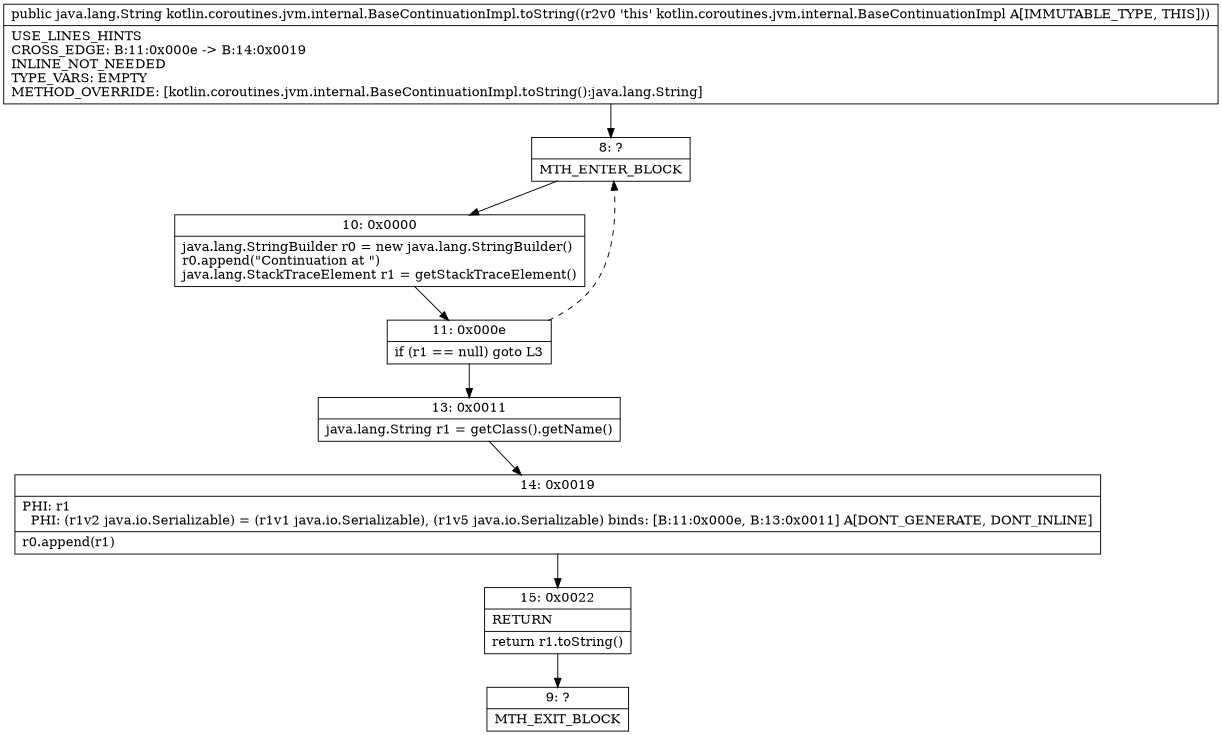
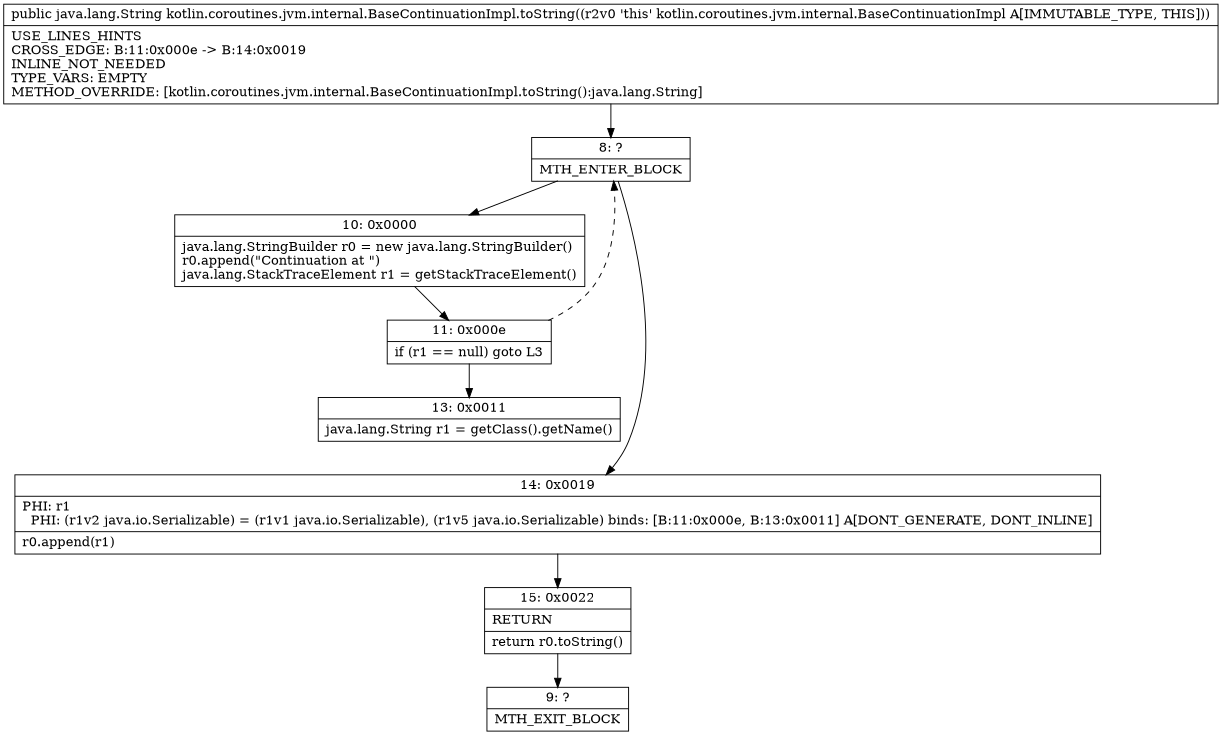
(502, 455) -> (645, 326)
(558, 642) -> (558, 642)
